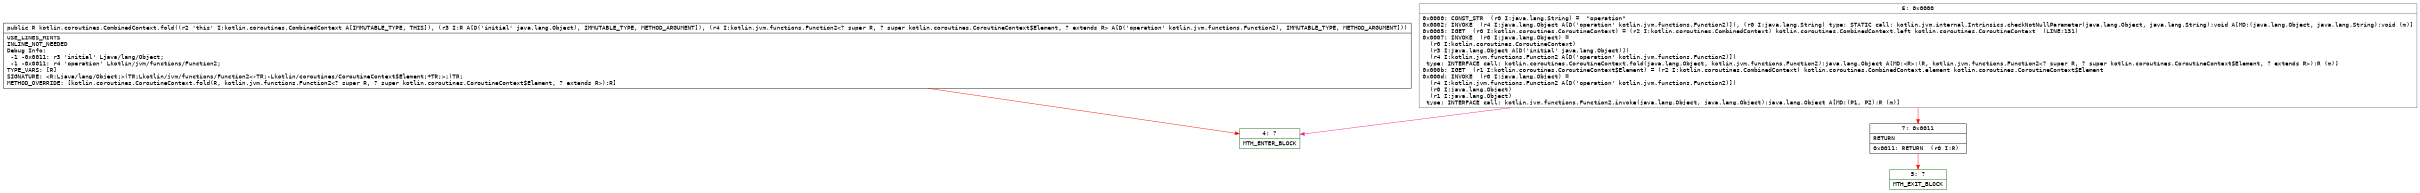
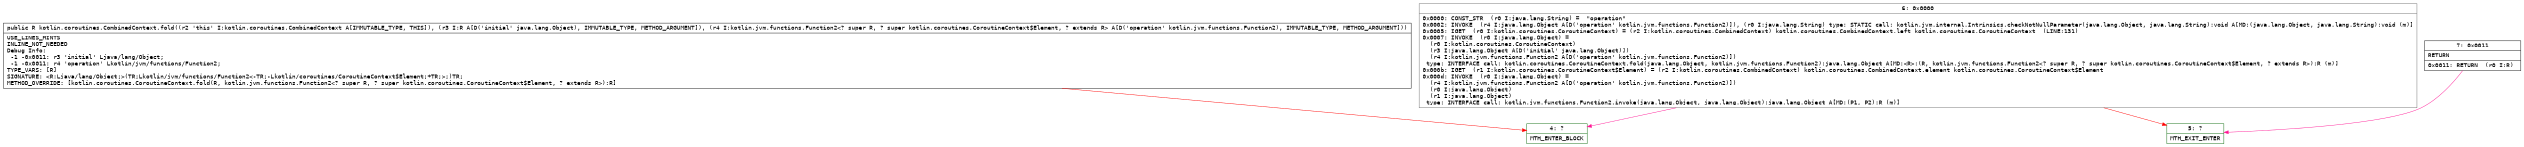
(1918, 114) -> (2133, 116)
(1918, 159) -> (2354, 123)
(1918, 184) -> (2195, 138)
